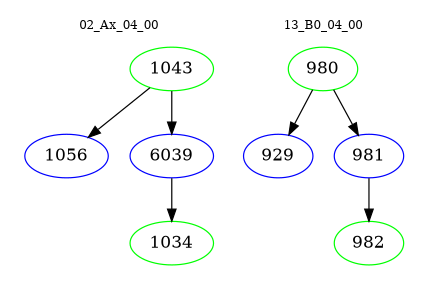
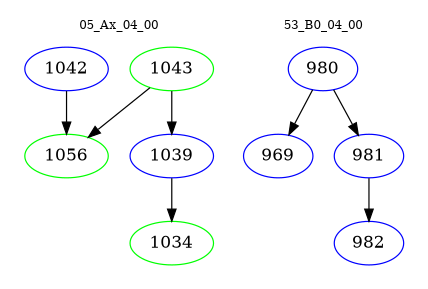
(119, 26) -> (119, 26)
(324, 26) -> (324, 26)
none -> (67, 69)
(323, 69) -> (323, 69)
(67, 156) -> (67, 156)
(172, 156) -> (172, 156)
(278, 156) -> (278, 156)
(369, 243) -> (369, 243)
